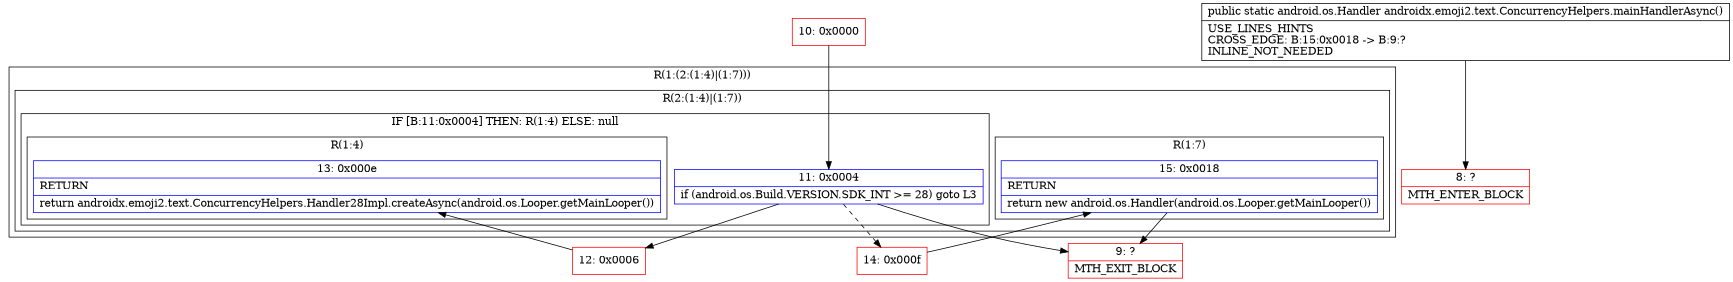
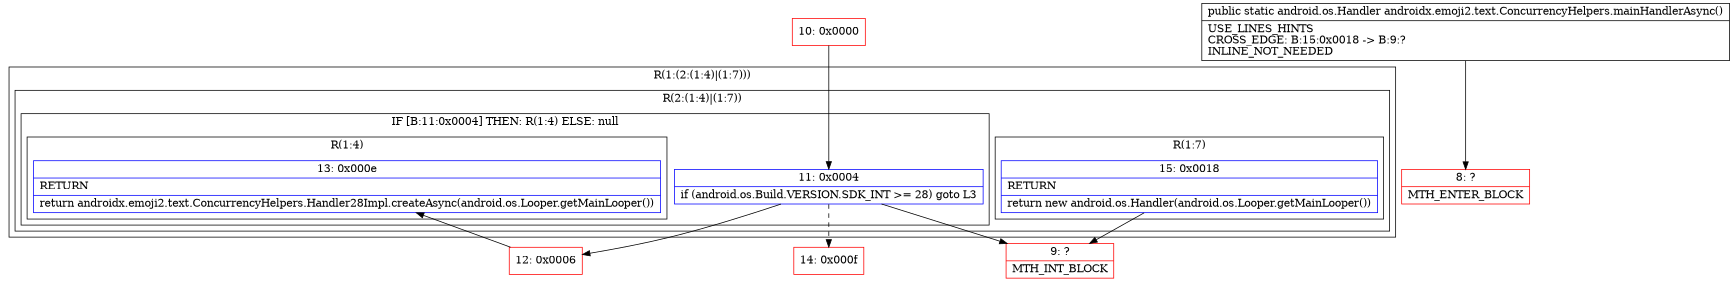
(1037, 226) -> none
(1125, 269) -> (1060, 269)
